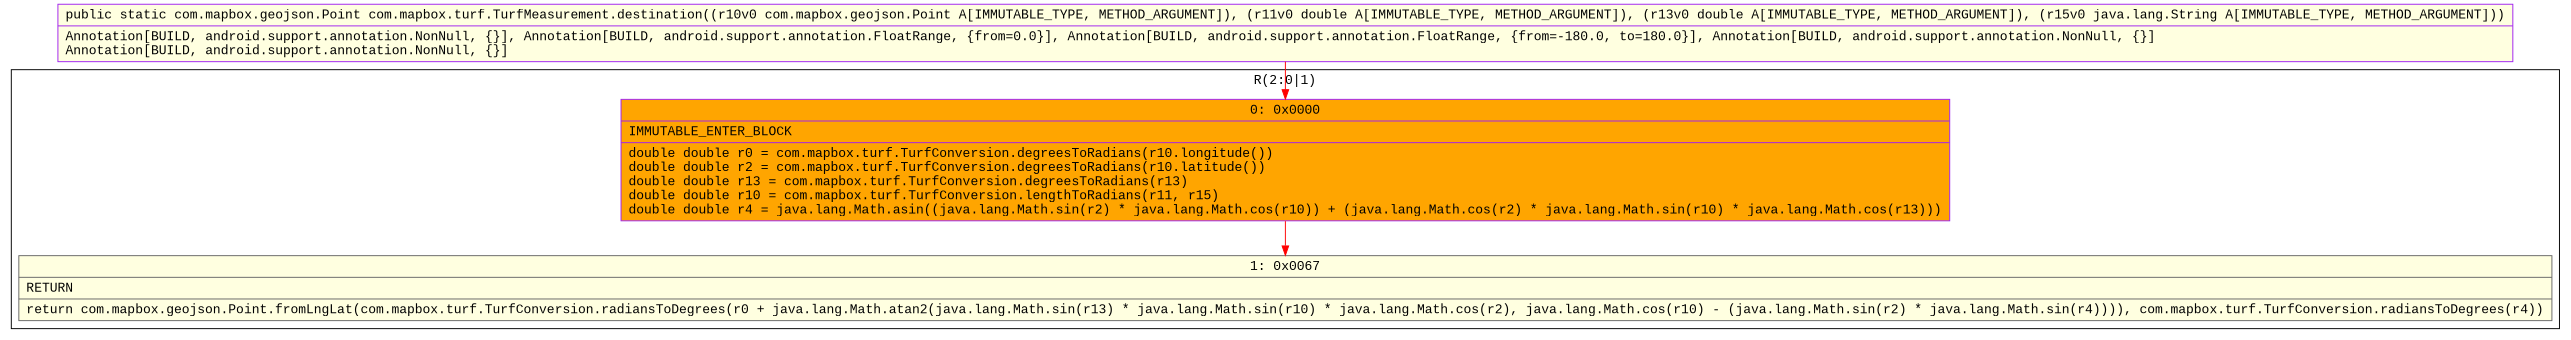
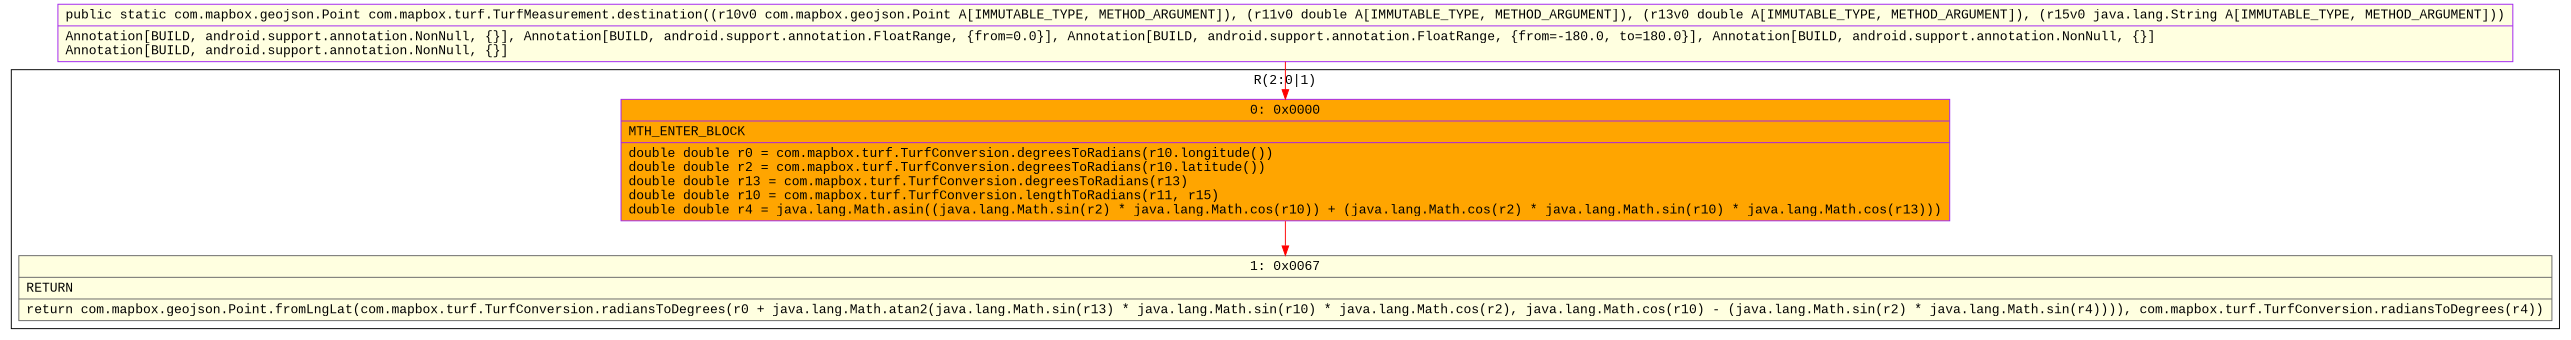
(710, 131) -> (687, 131)
